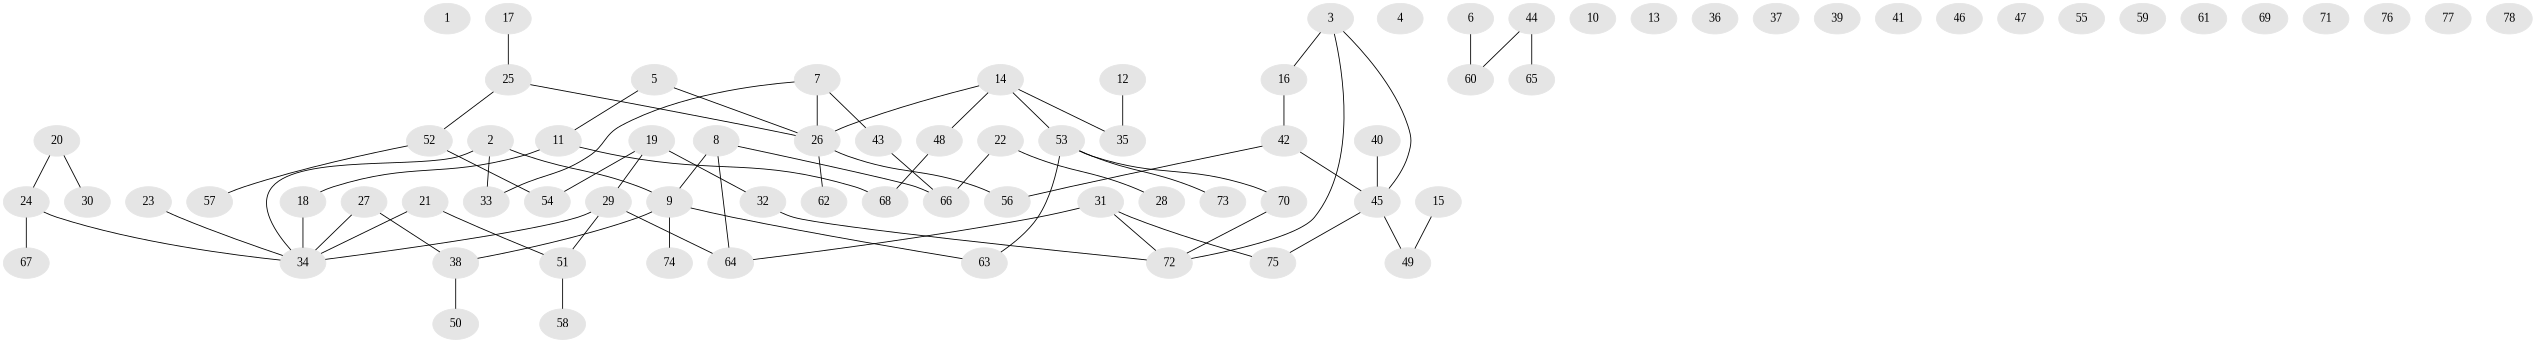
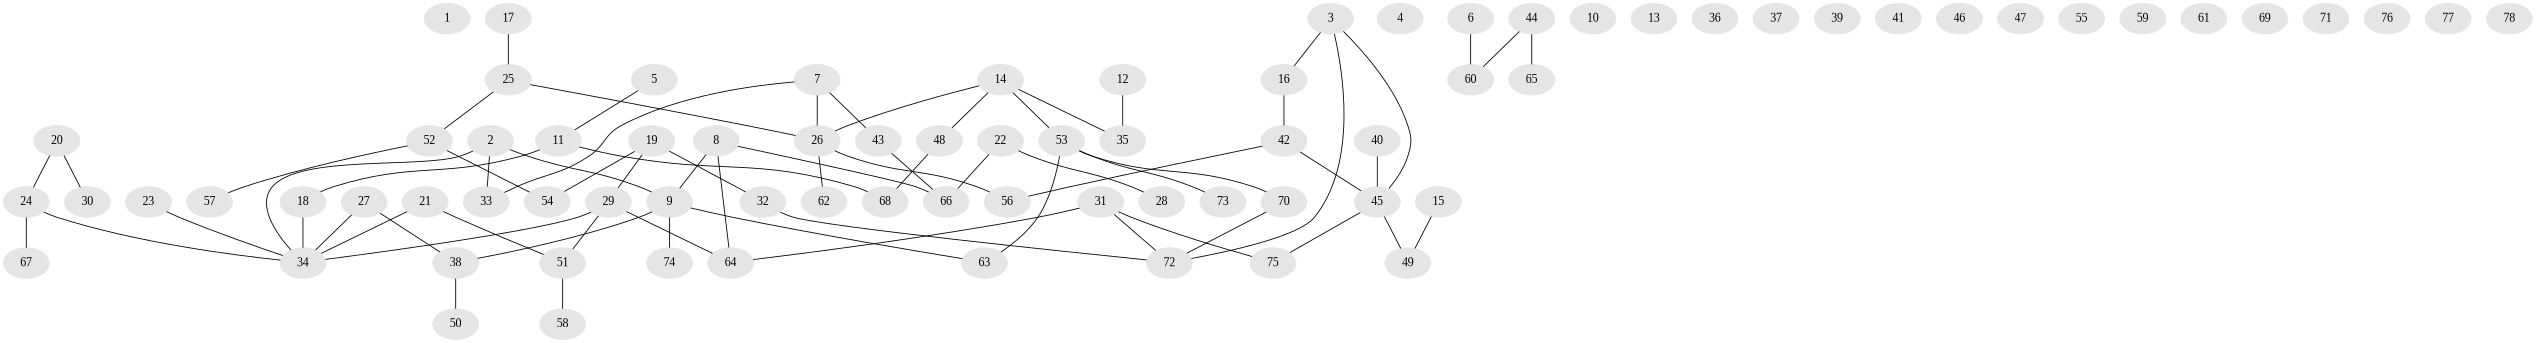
(736, 110) -> none
